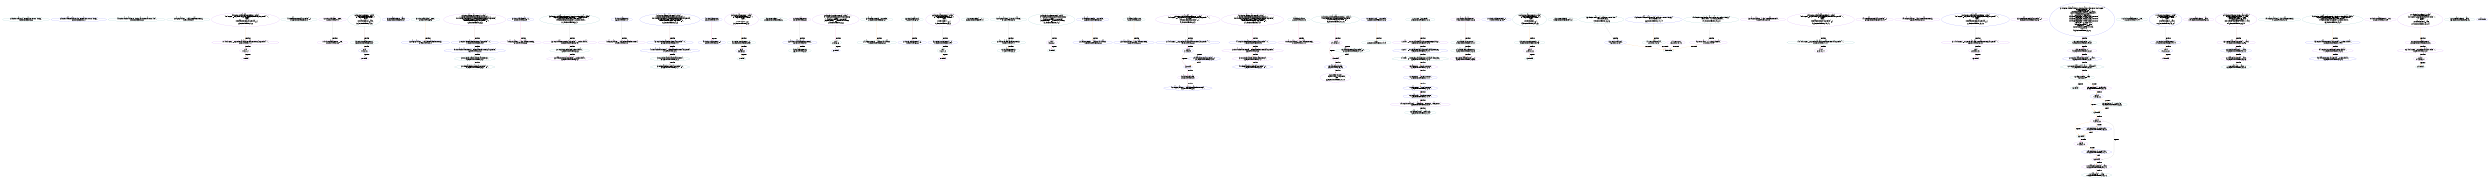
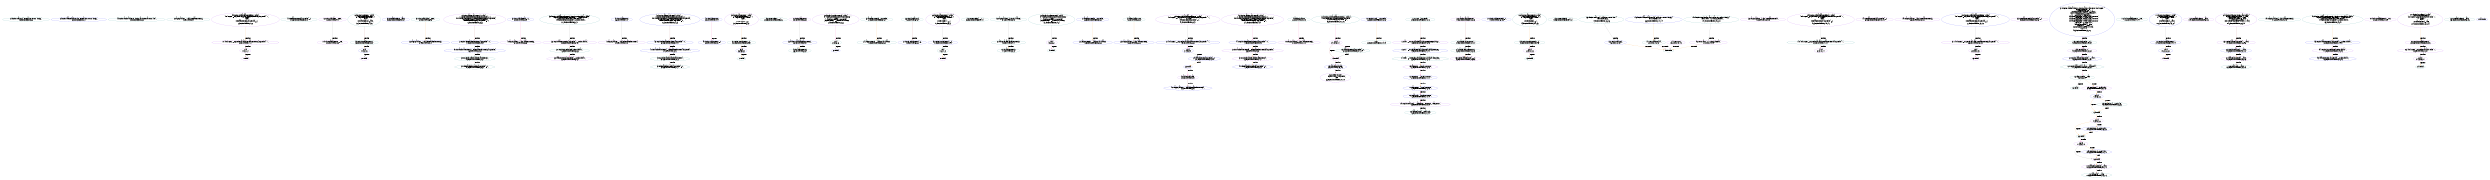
(1182, 59) -> none
(2114, 141) -> (2078, 156)
